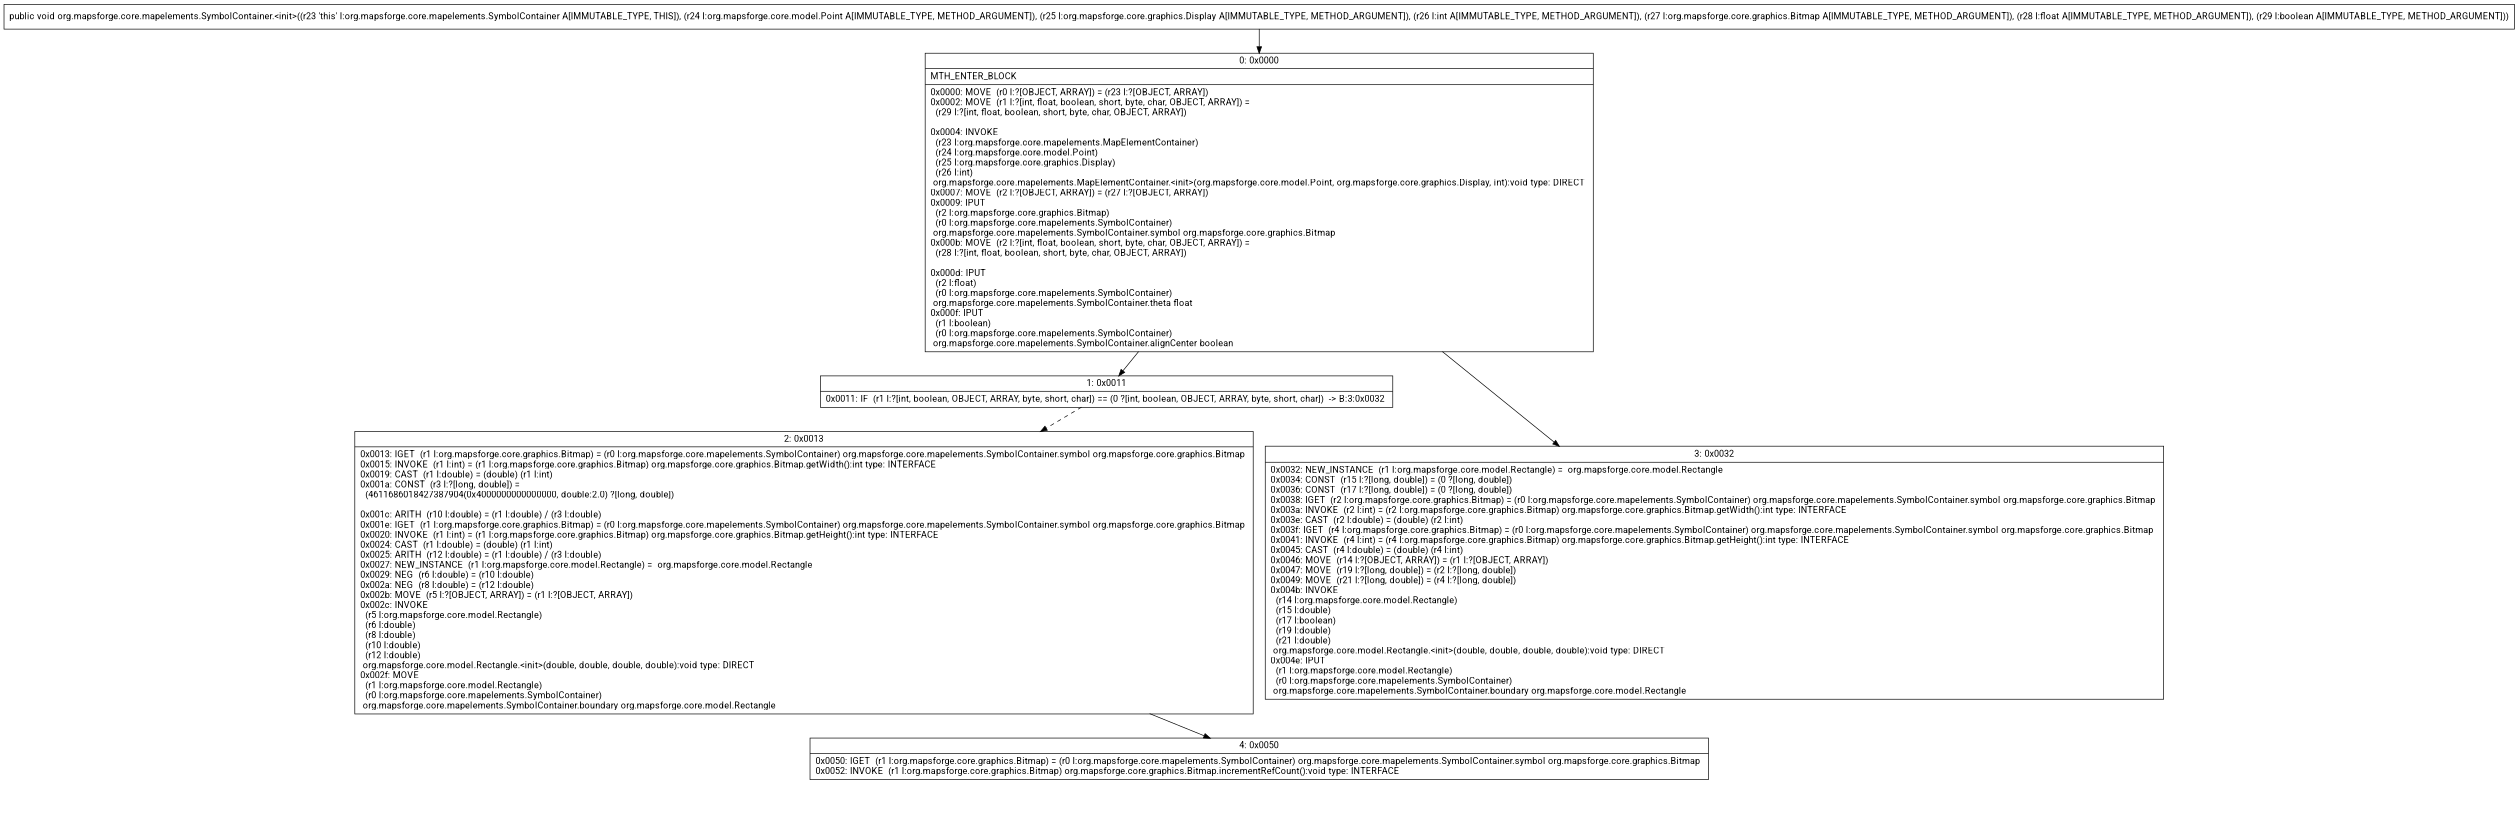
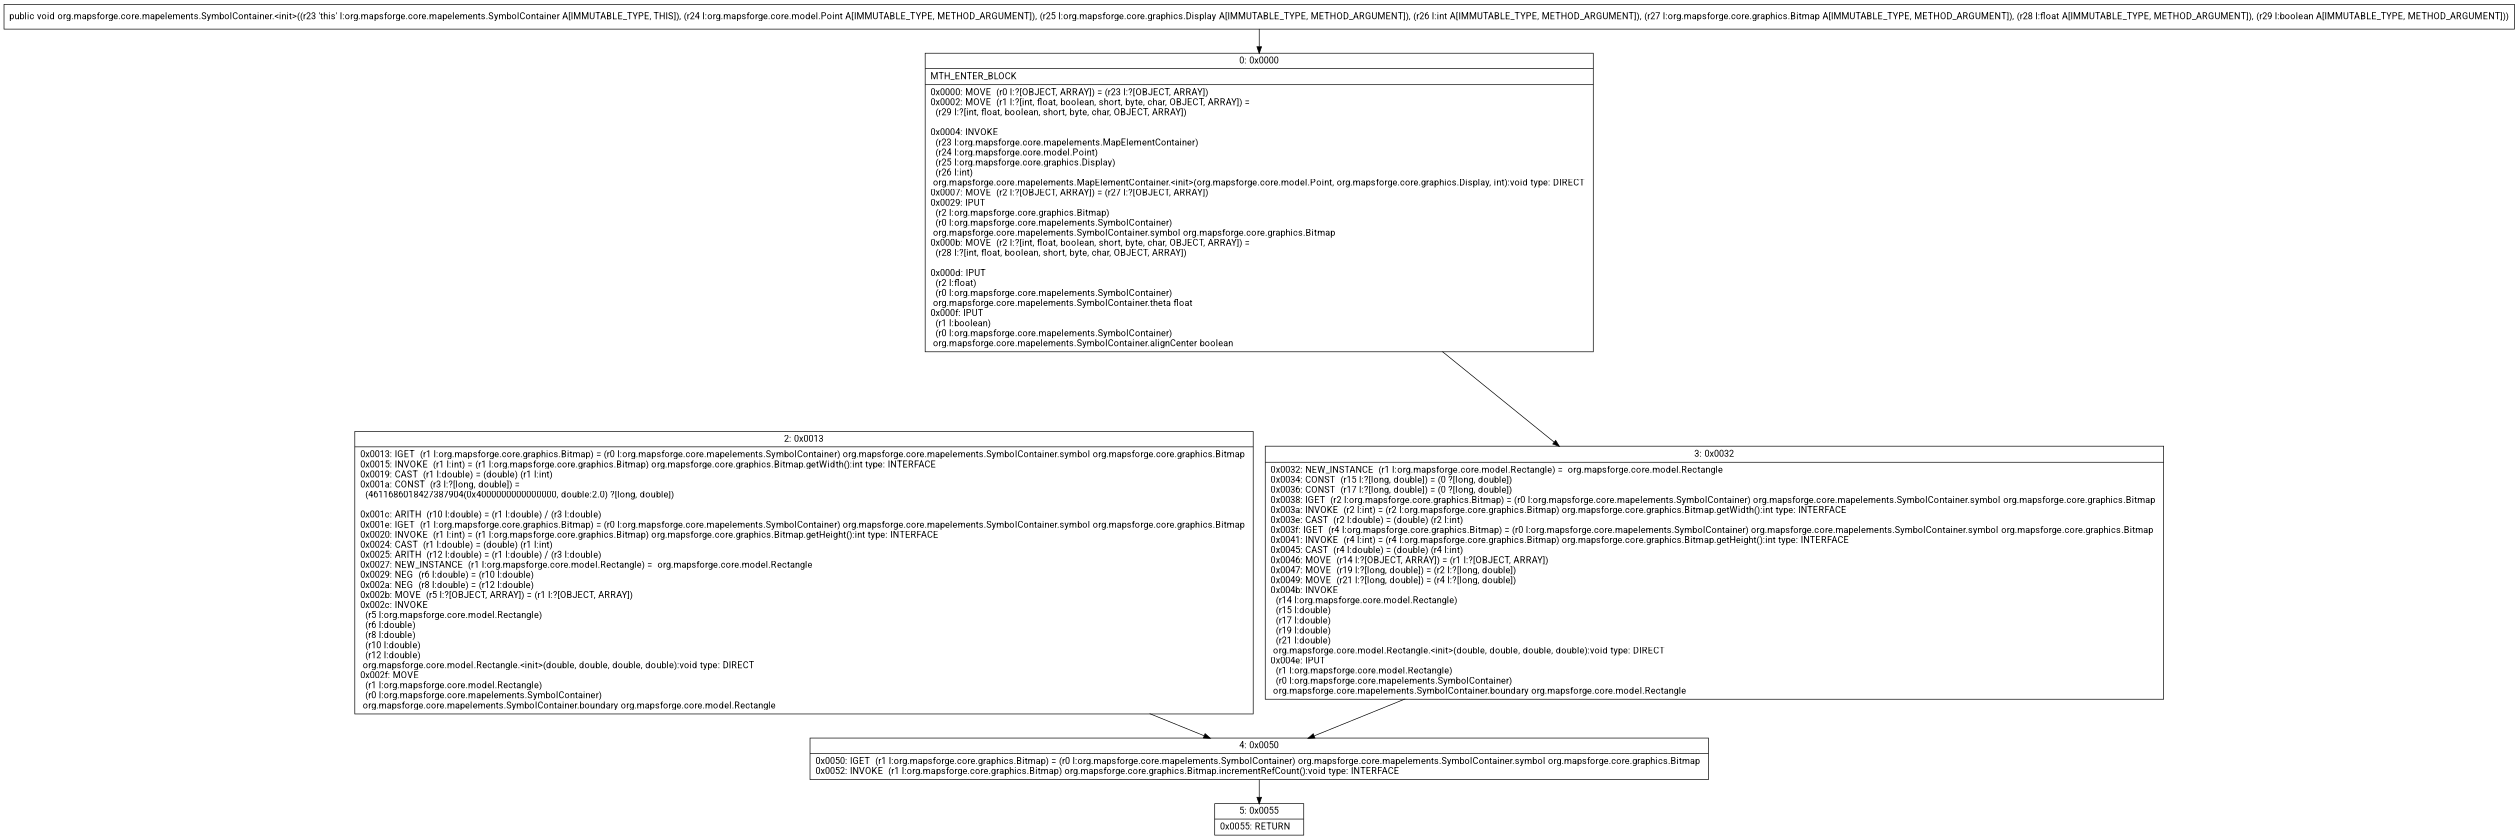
(961, 203) -> (961, 203)
(1107, 392) -> none
(1303, 621) -> (1301, 621)
none -> (1360, 717)
none -> (1259, 819)
